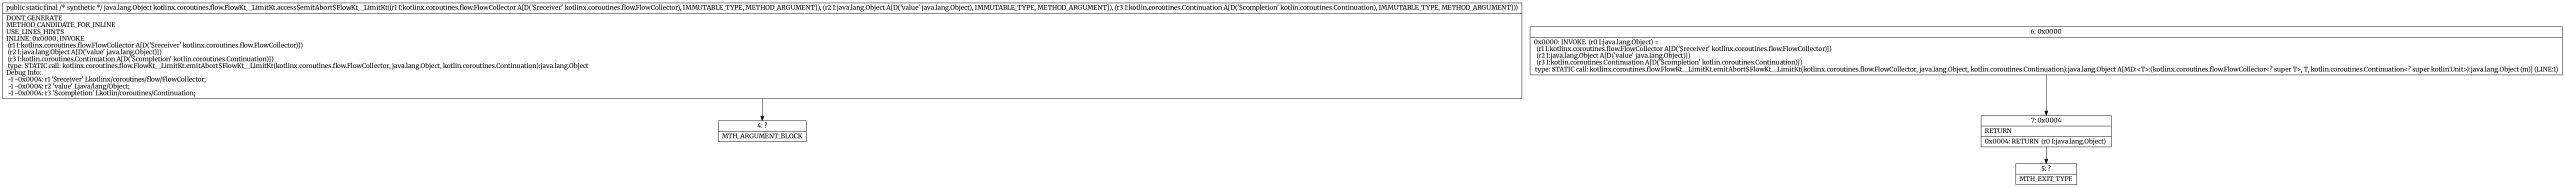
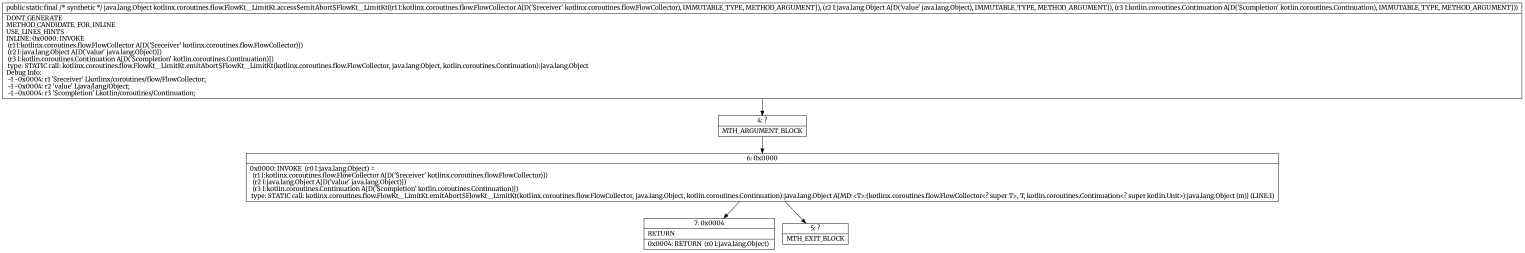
none -> (762, 143)
(2046, 153) -> (794, 211)
(2046, 179) -> (815, 239)
